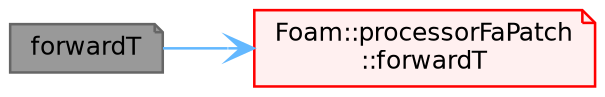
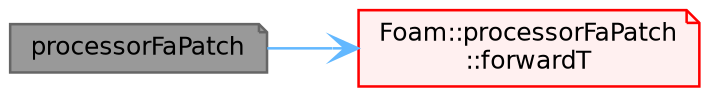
(86, 48) -> (139, 48)
